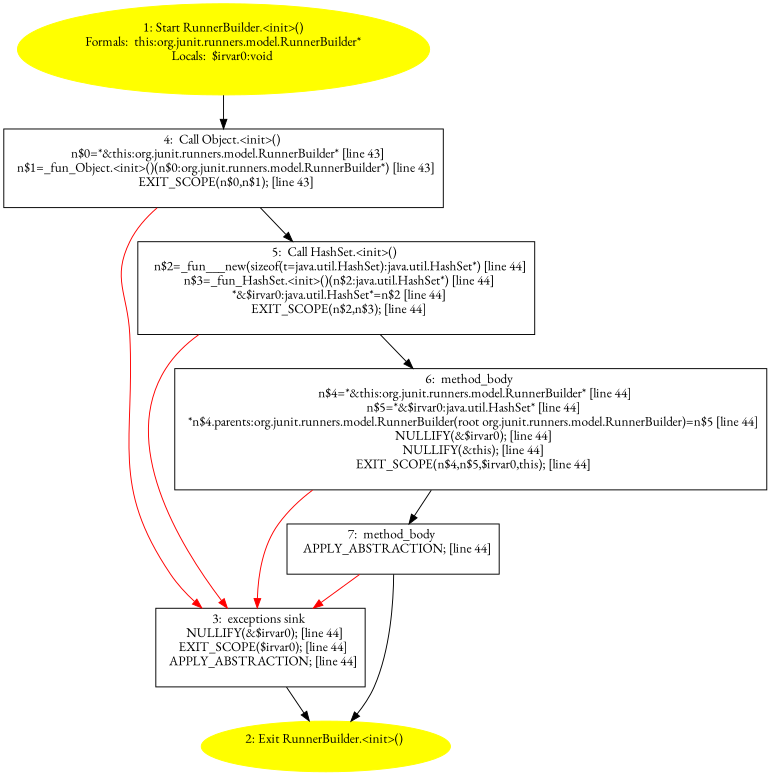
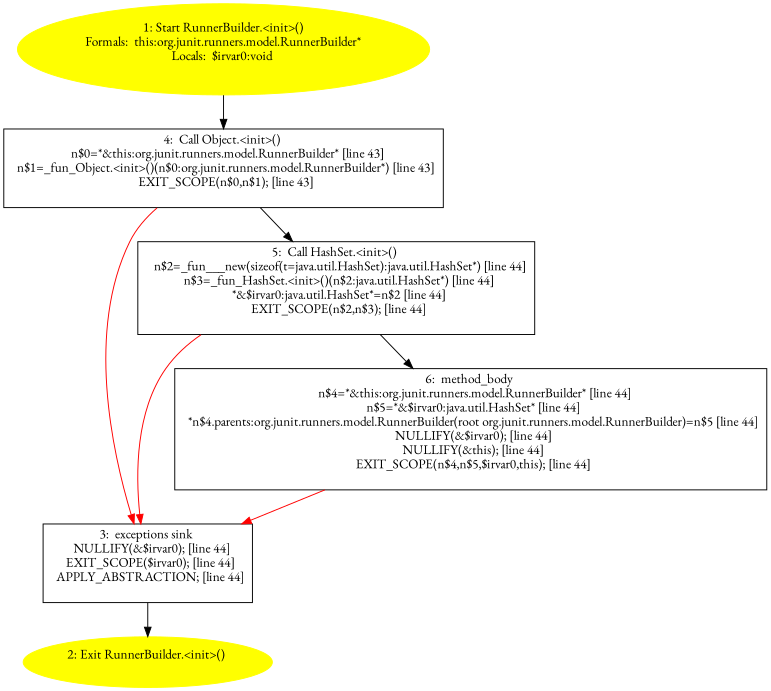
(393, 549) -> none
